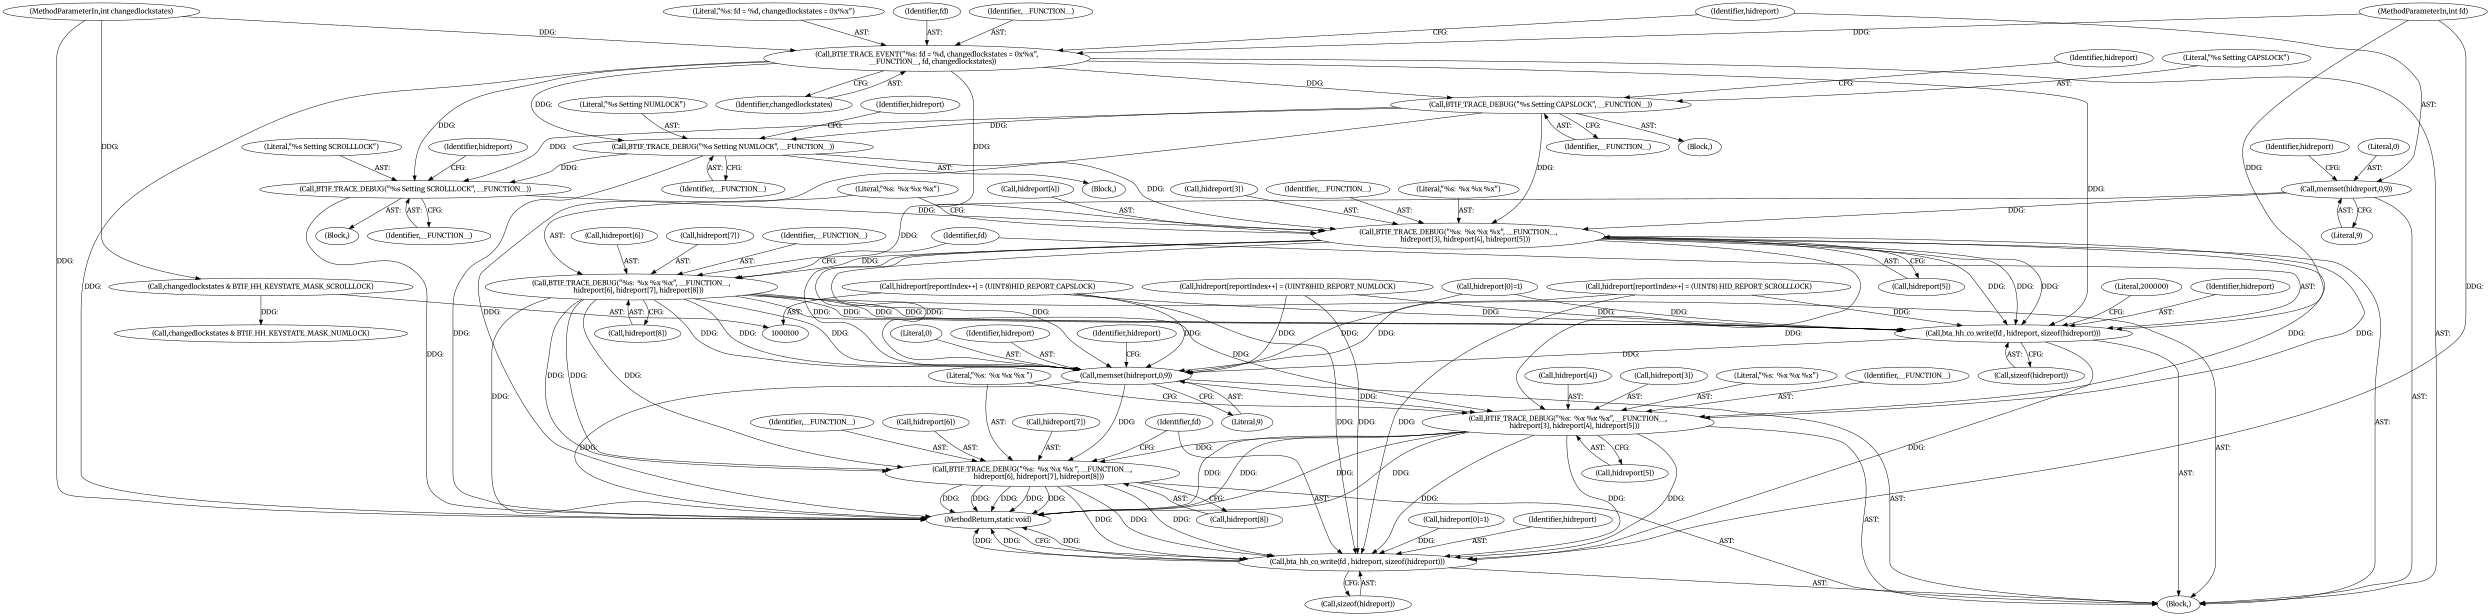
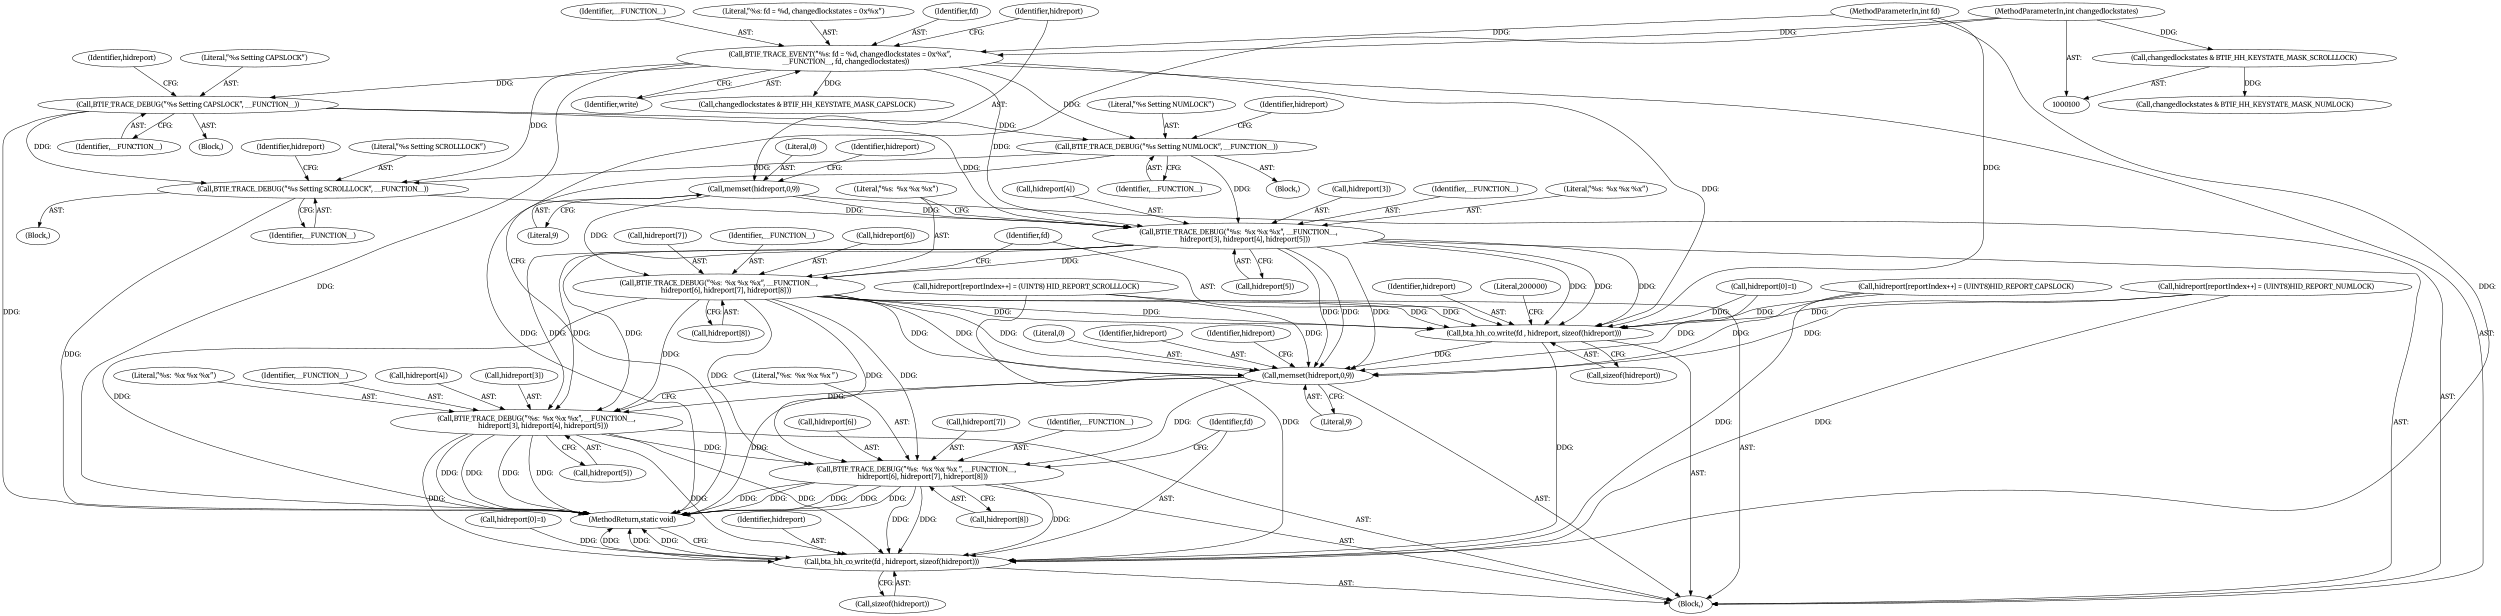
(784, 105) -> (612, 105)
none -> (807, 105)
(66, 262) -> (519, 262)
(841, 297) -> (2066, 56)
